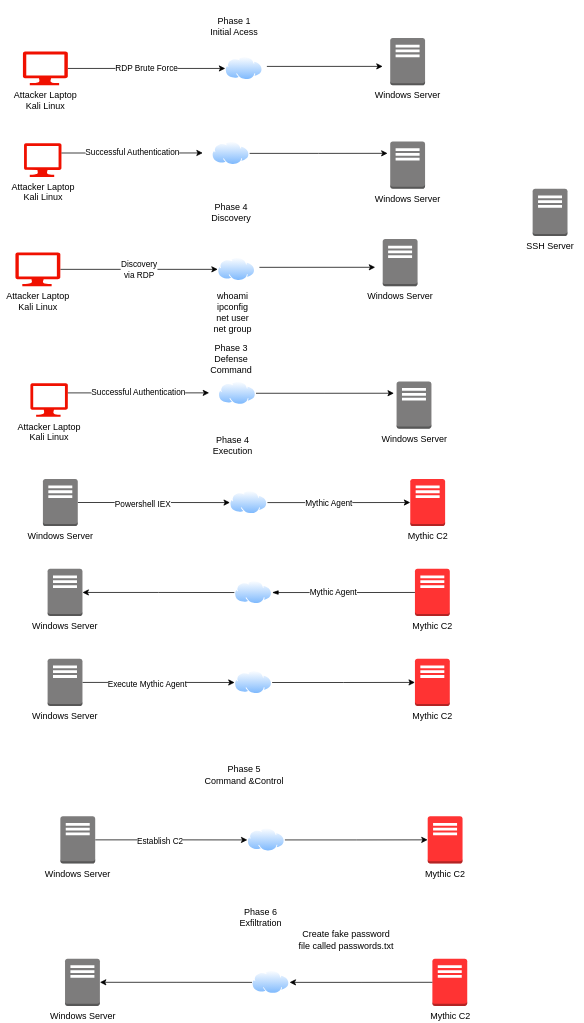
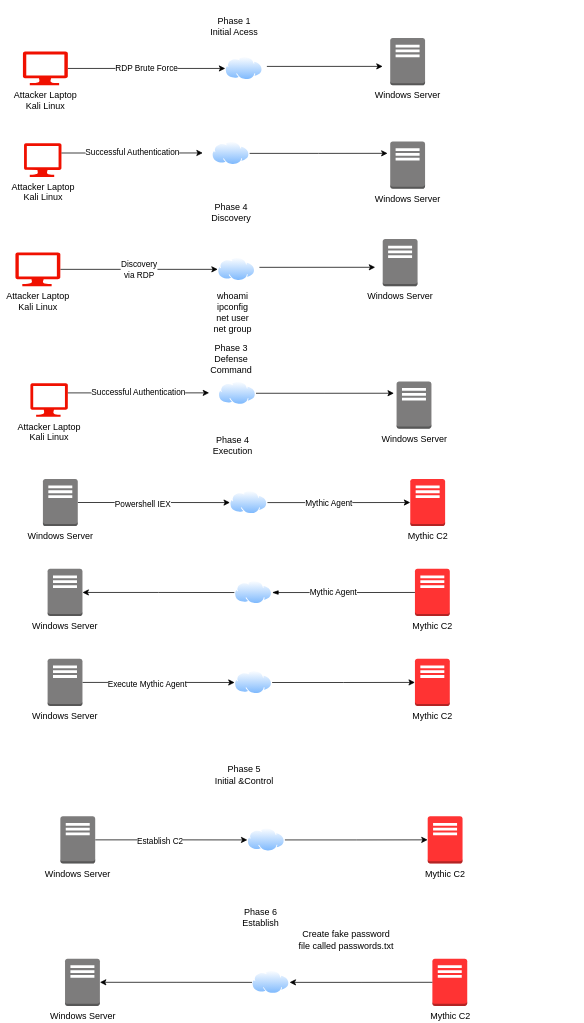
(550, 212) -> none
(245, 775) -> (245, 775)
(261, 918) -> (261, 918)
